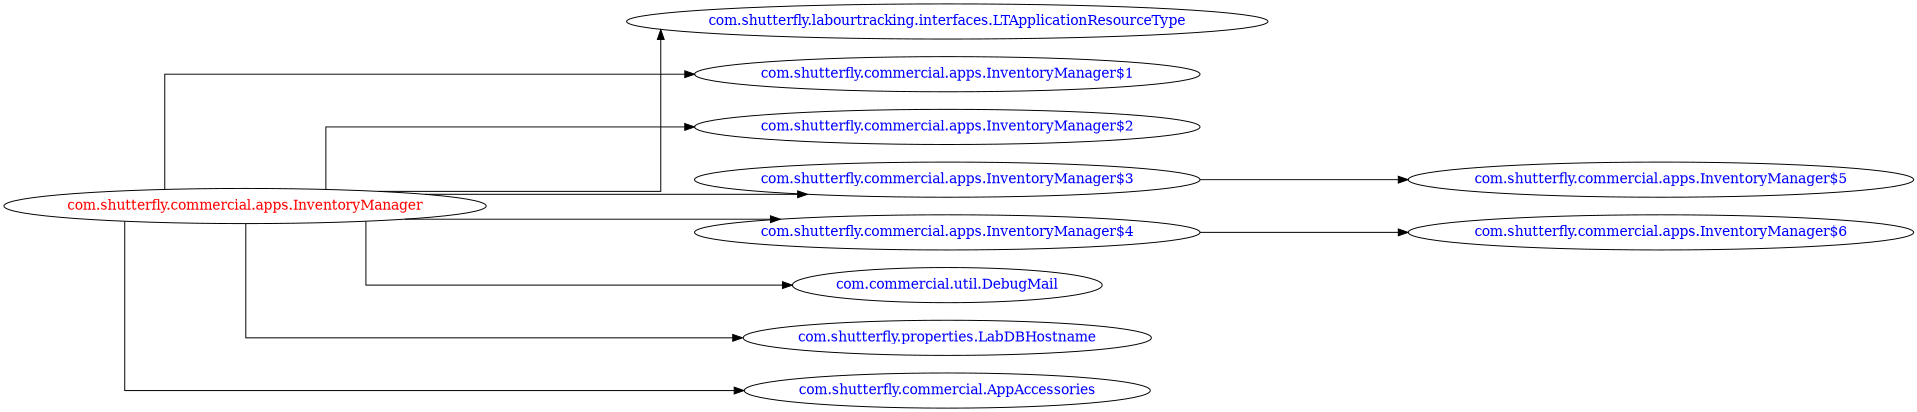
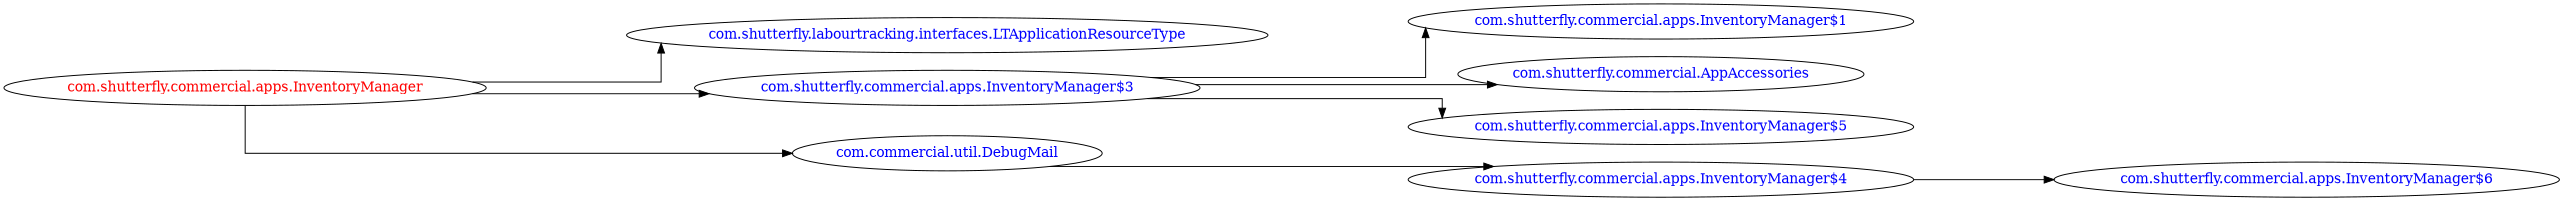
(367, 74) -> (1308, 77)
(947, 127) -> none
(588, 219) -> (1267, 166)
(947, 338) -> none
(345, 391) -> (1342, 85)
